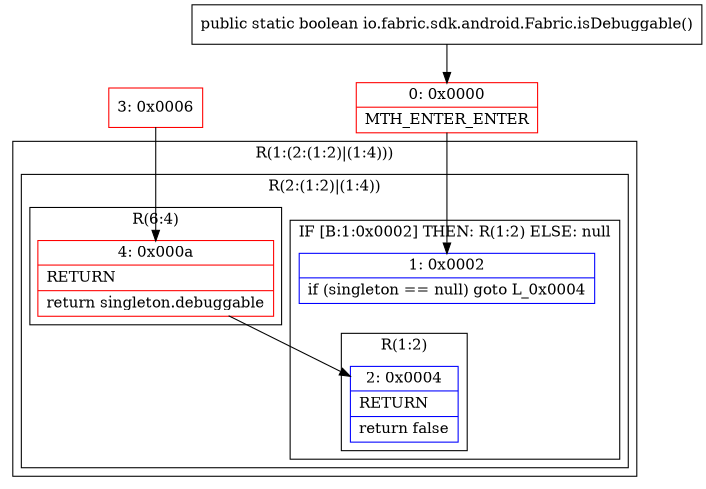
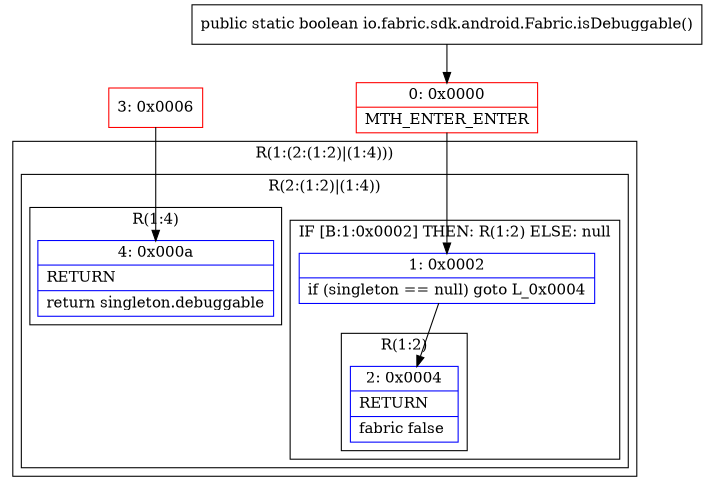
(156, 220) -> (156, 220)
(156, 278) -> (156, 278)
(282, 342) -> (431, 326)
(404, 429) -> (402, 429)
